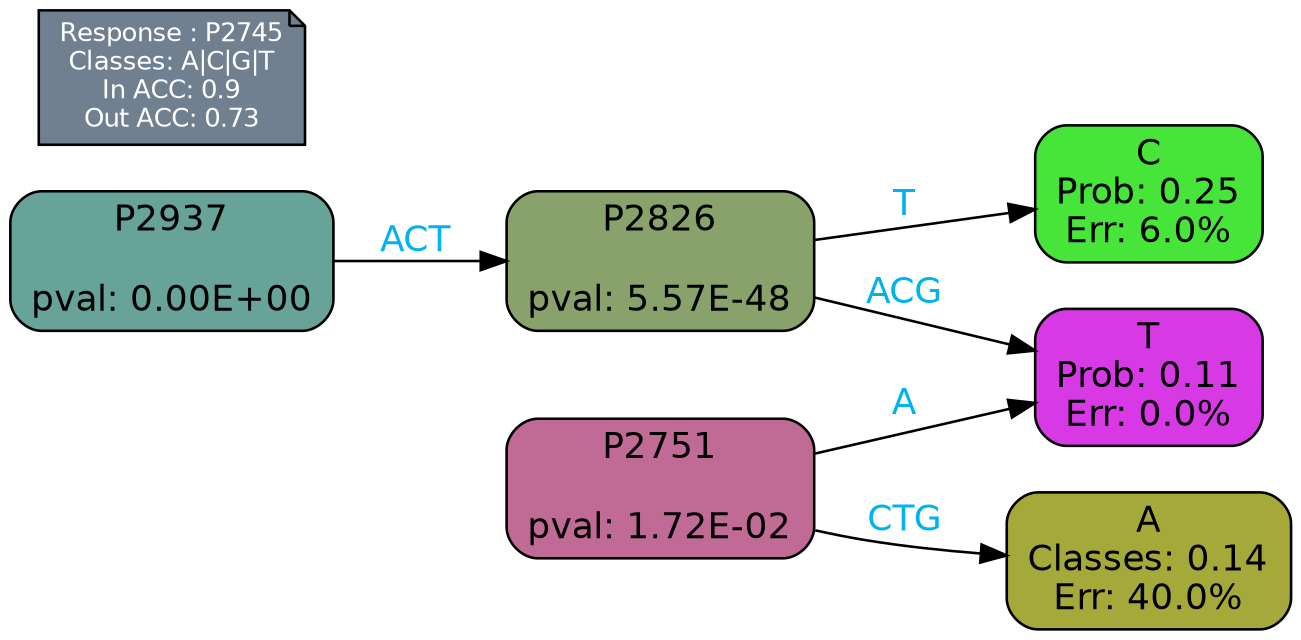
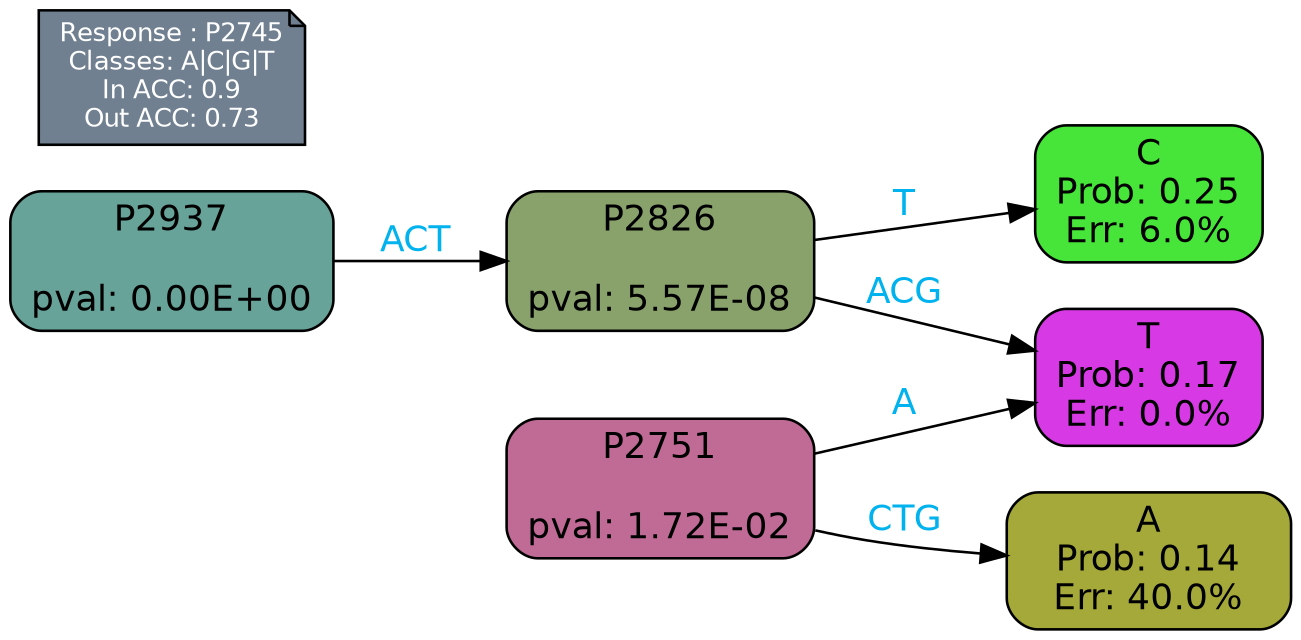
(660, 261) -> (660, 261)
(1149, 377) -> (1149, 377)
(1149, 561) -> (1149, 561)
